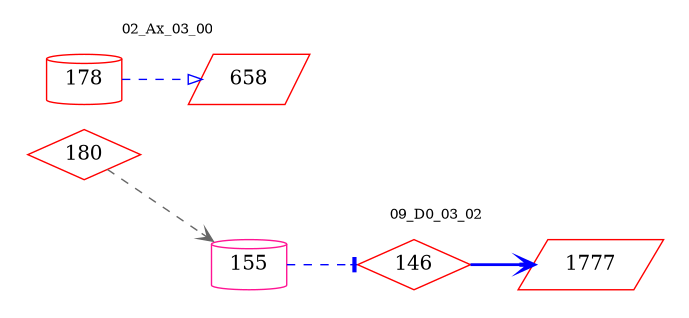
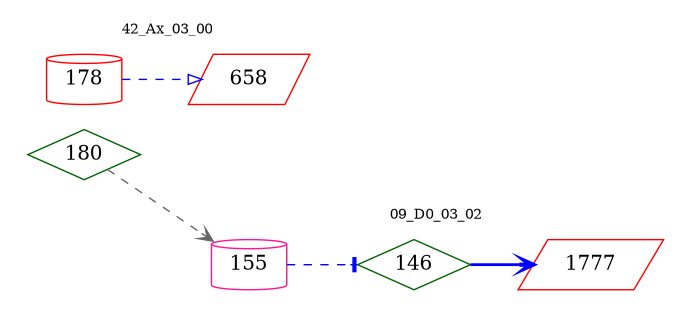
(168, 30) -> (168, 30)
(84, 155) -> (84, 155)
(414, 265) -> (414, 265)
